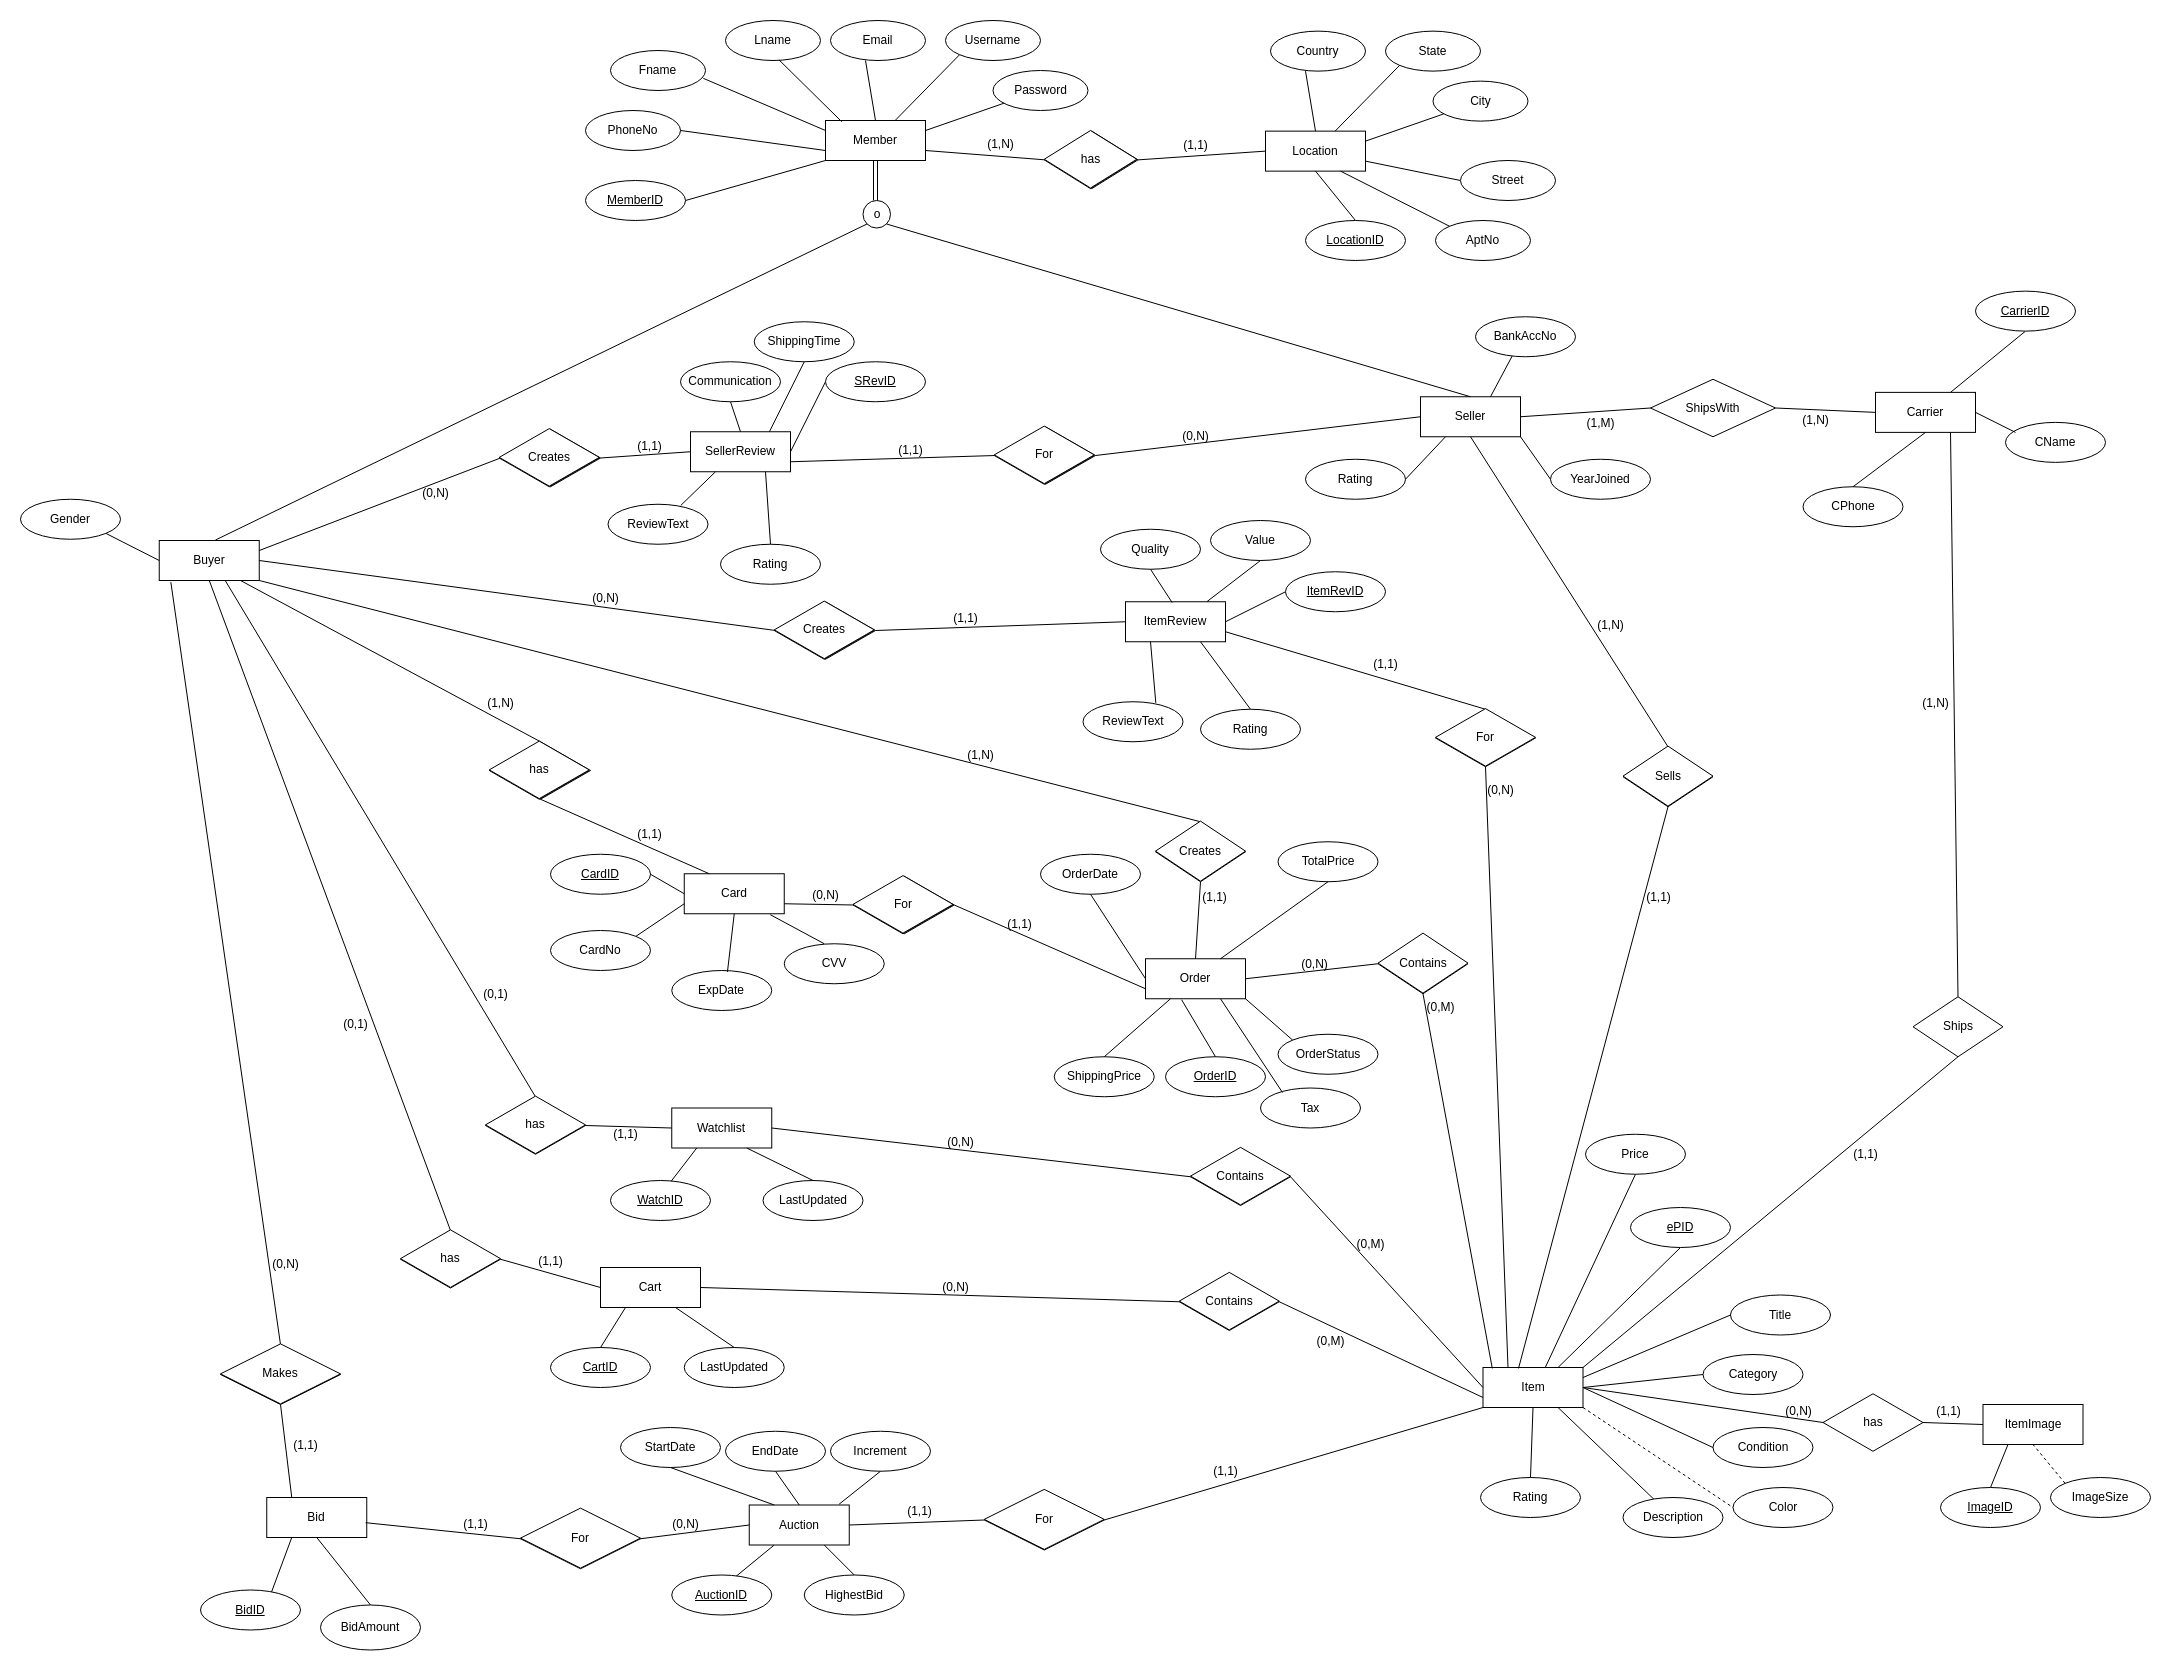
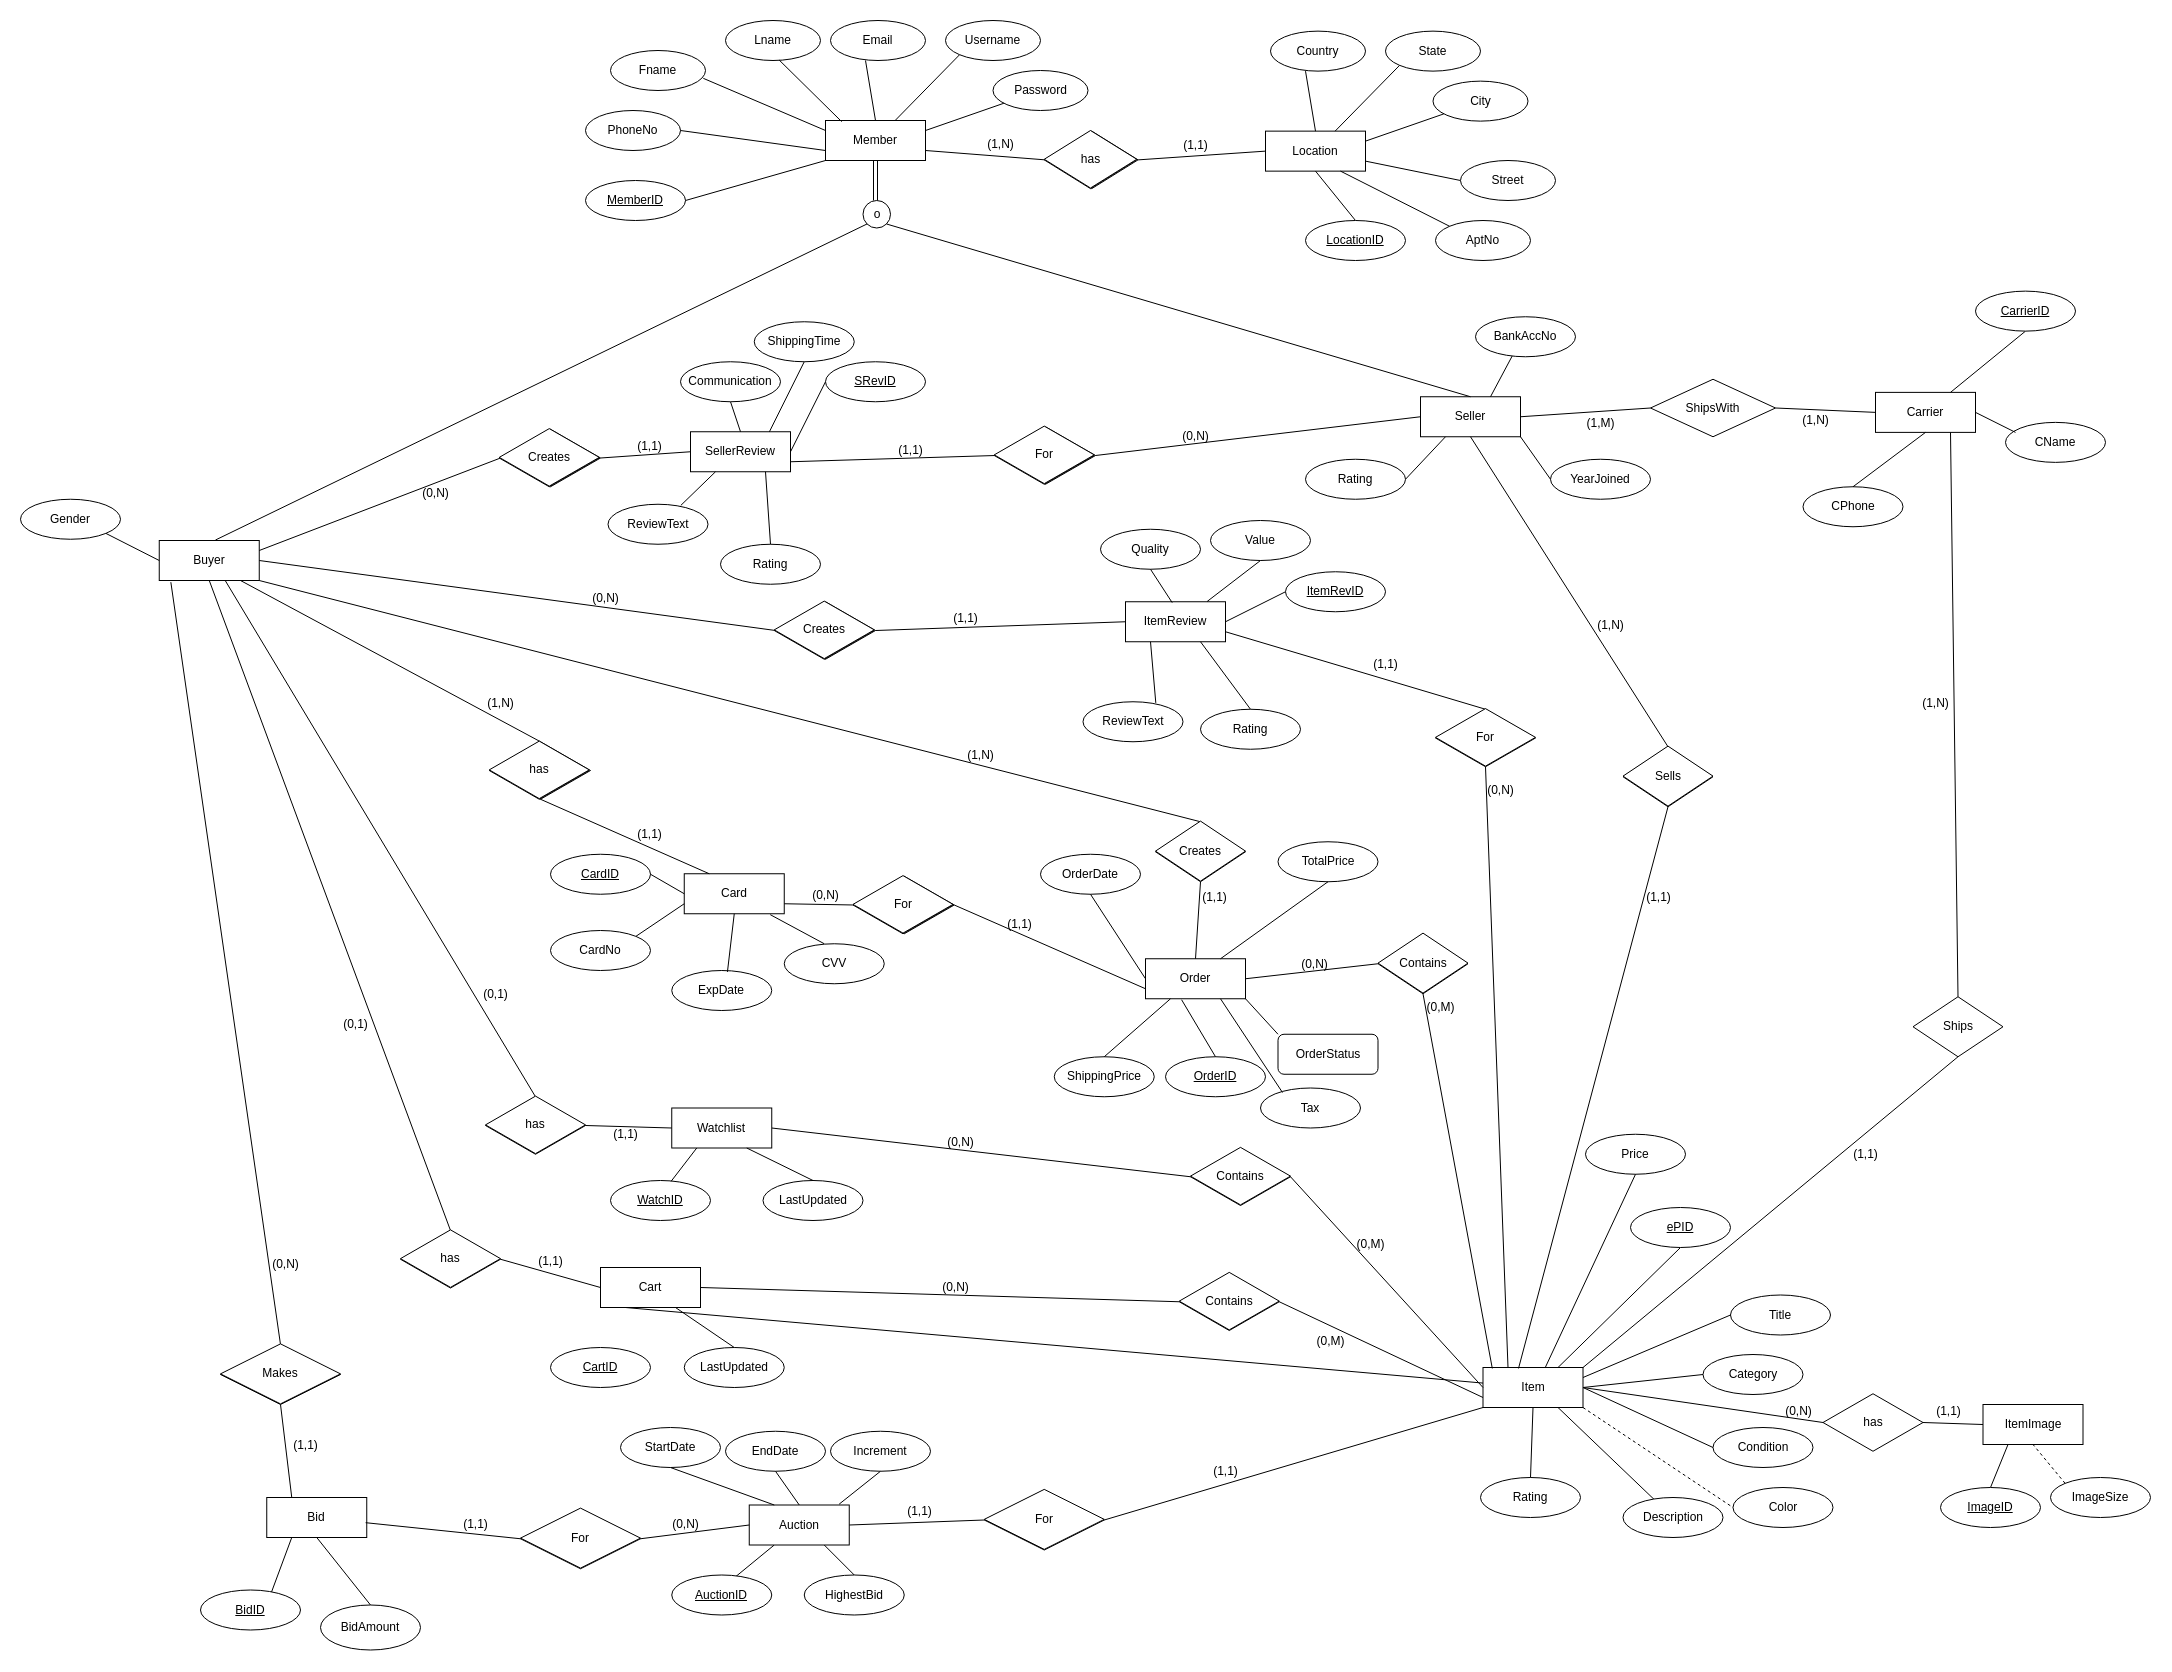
(1328, 1054) -> (1328, 1054)
(613, 1327) -> (1085, 1348)
